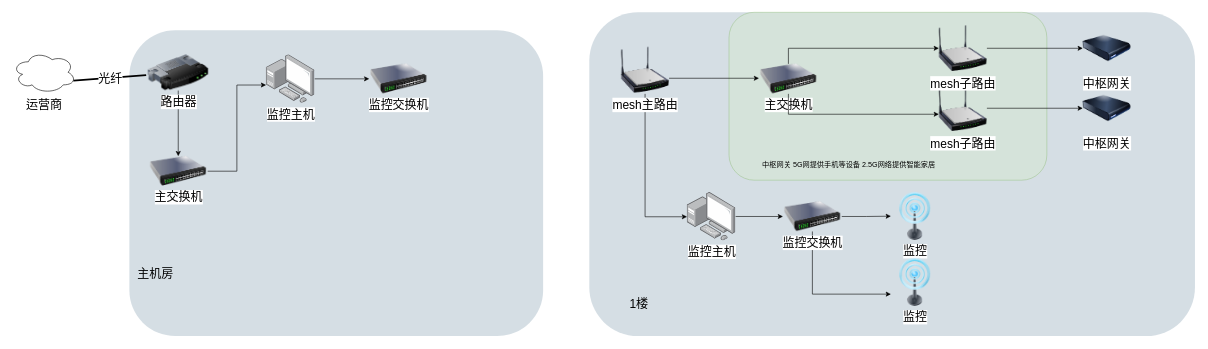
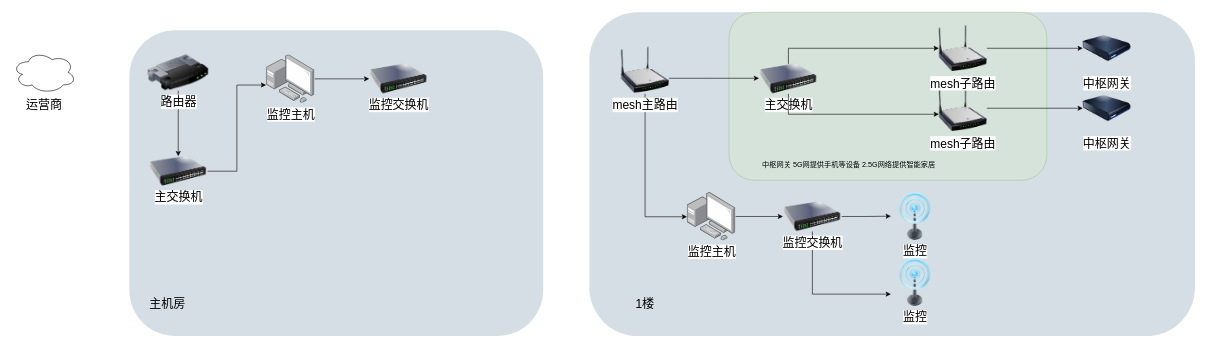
(110, 78) -> none
(155, 273) -> (167, 303)
(639, 303) -> (645, 303)
